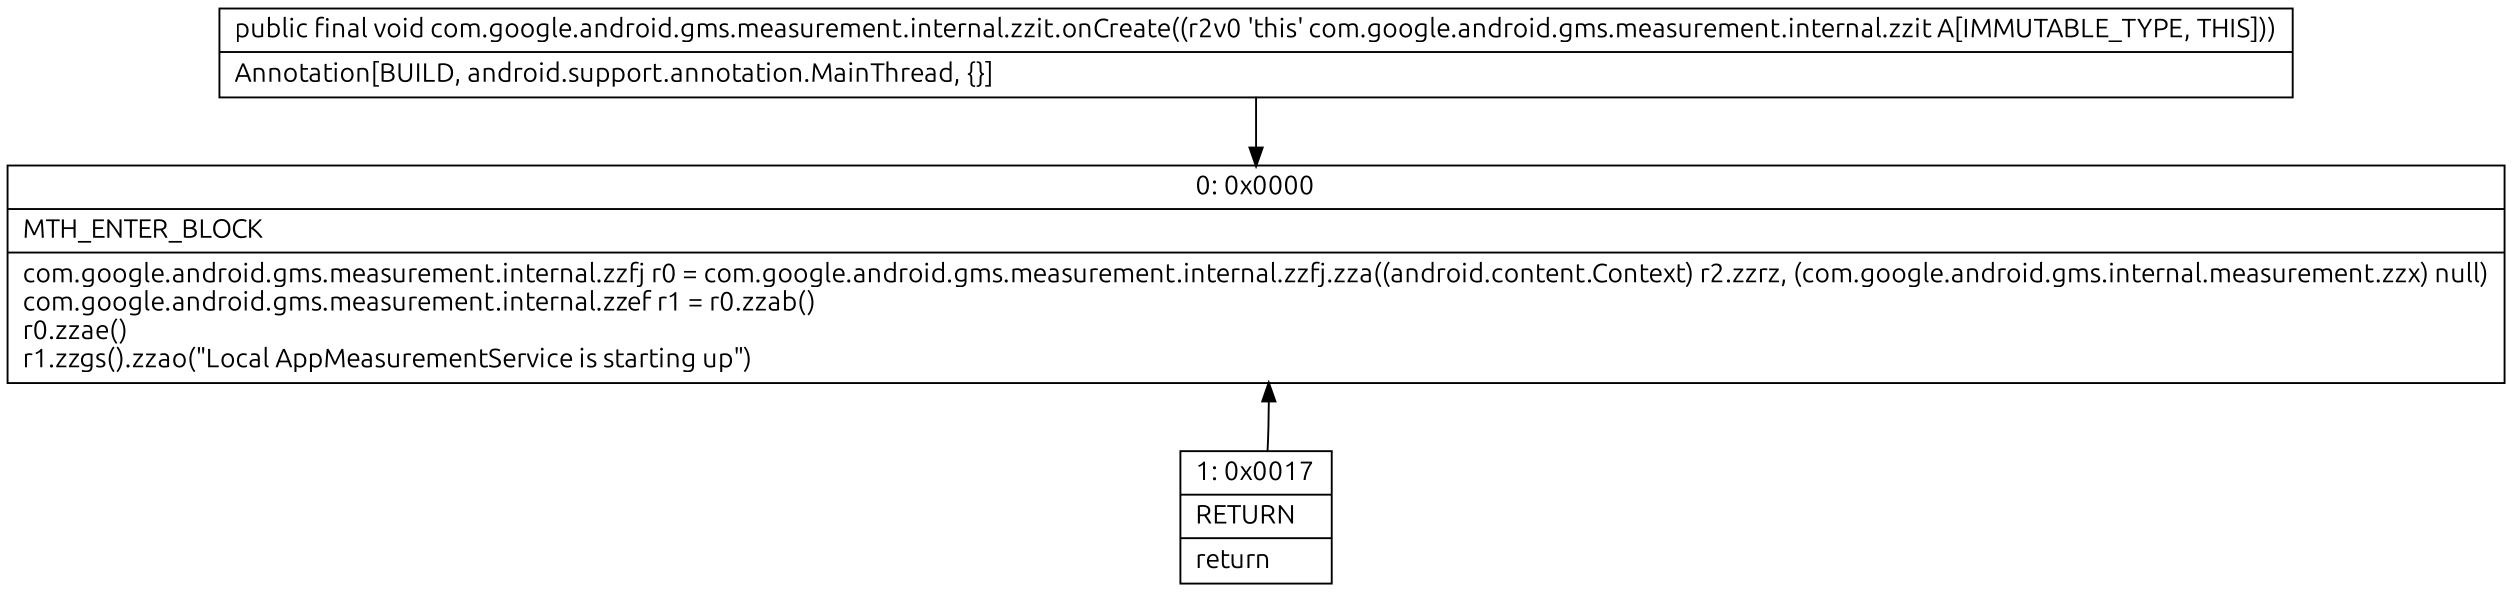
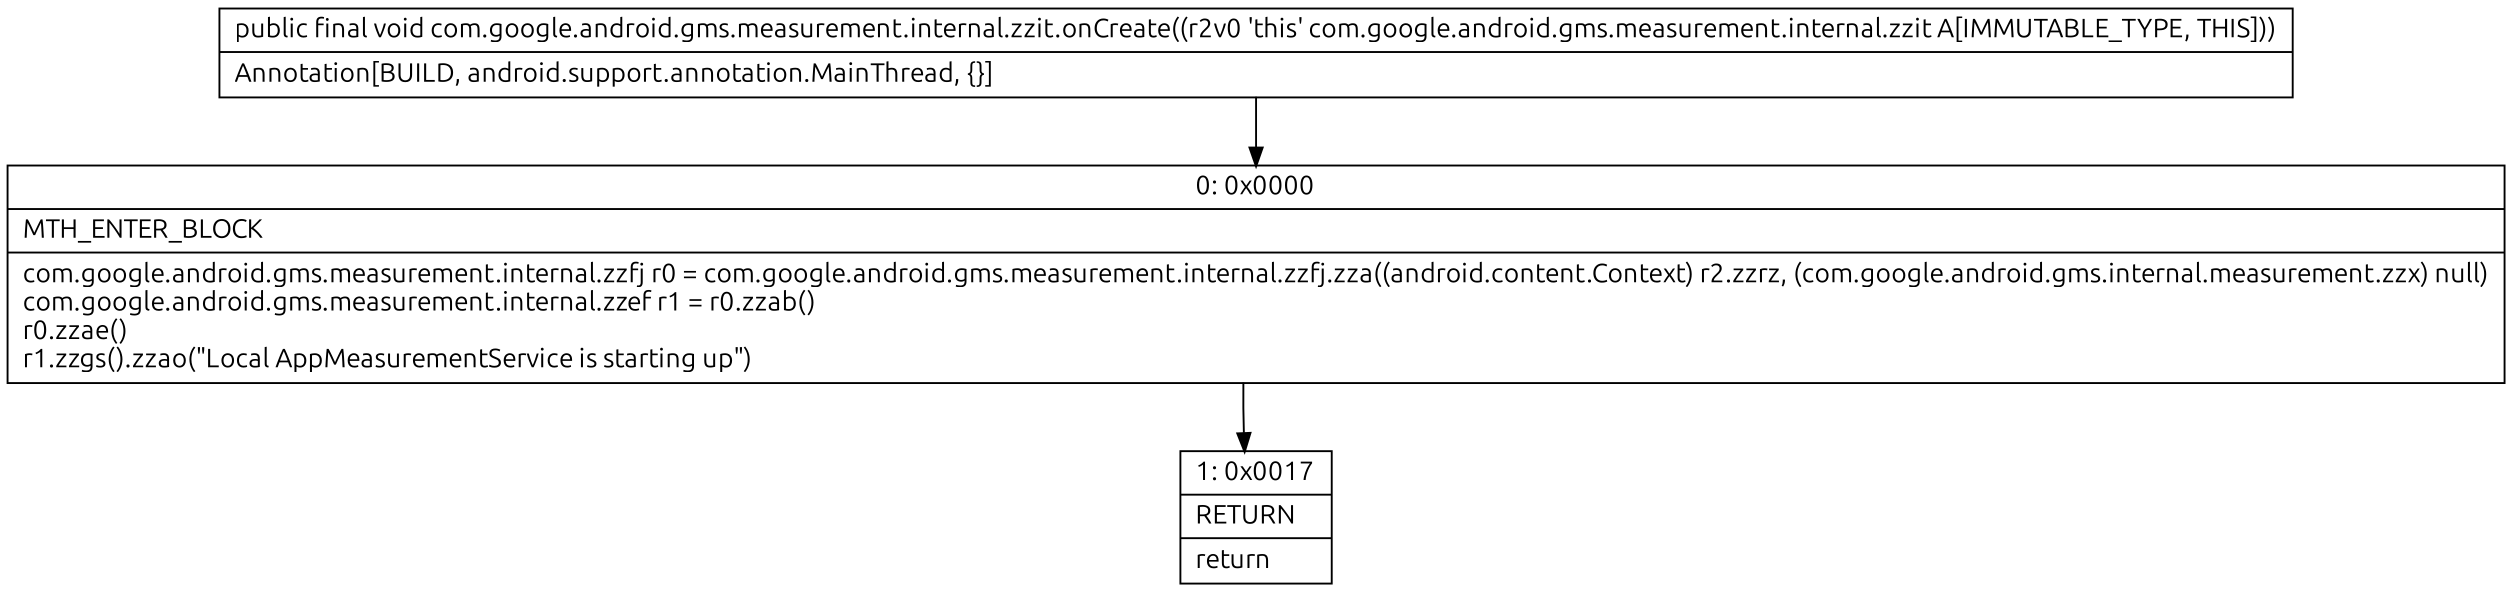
(1268, 427) -> (1243, 408)
